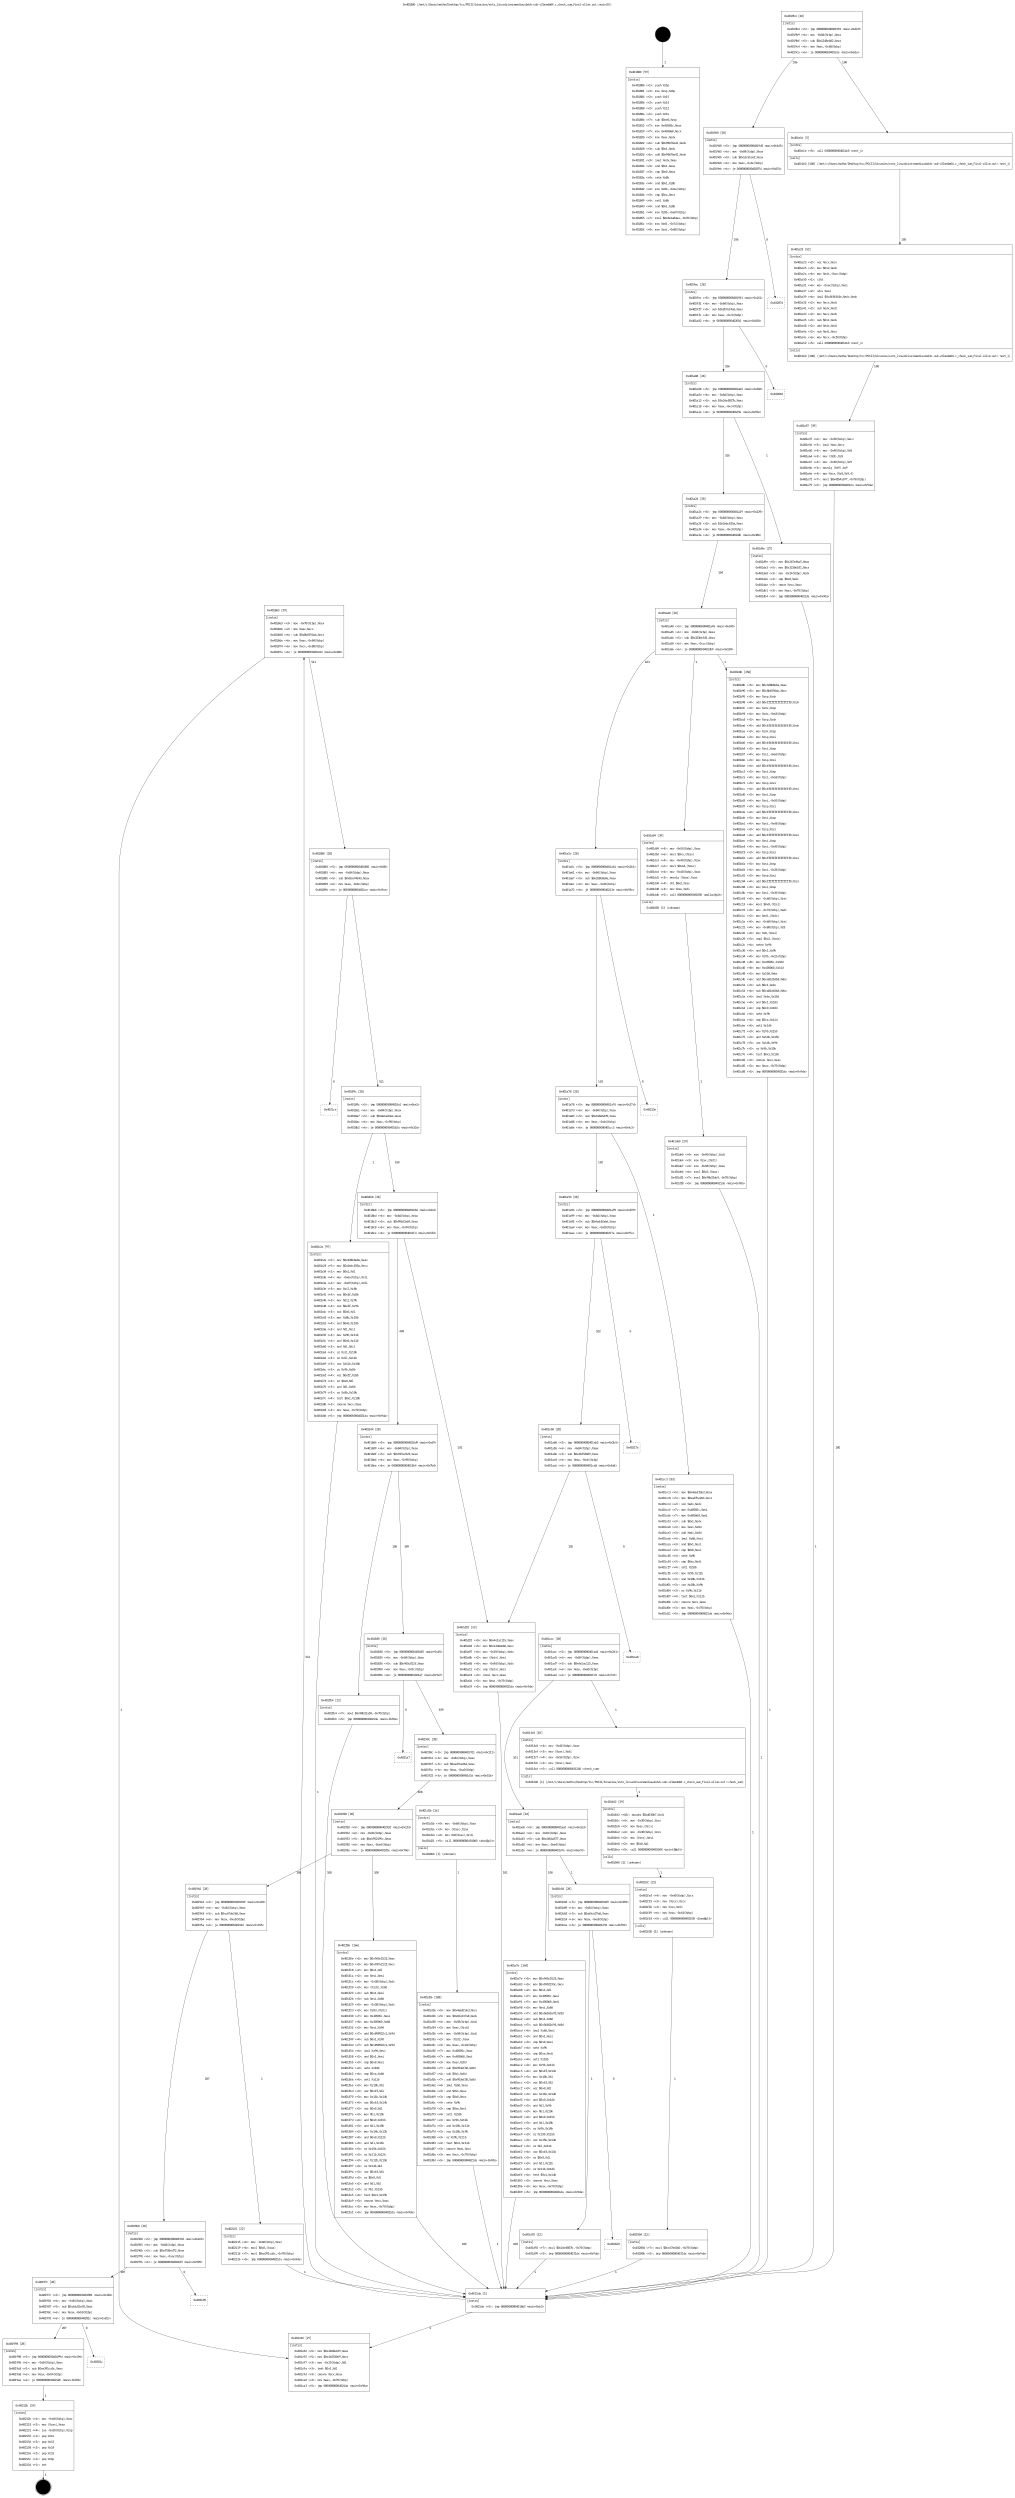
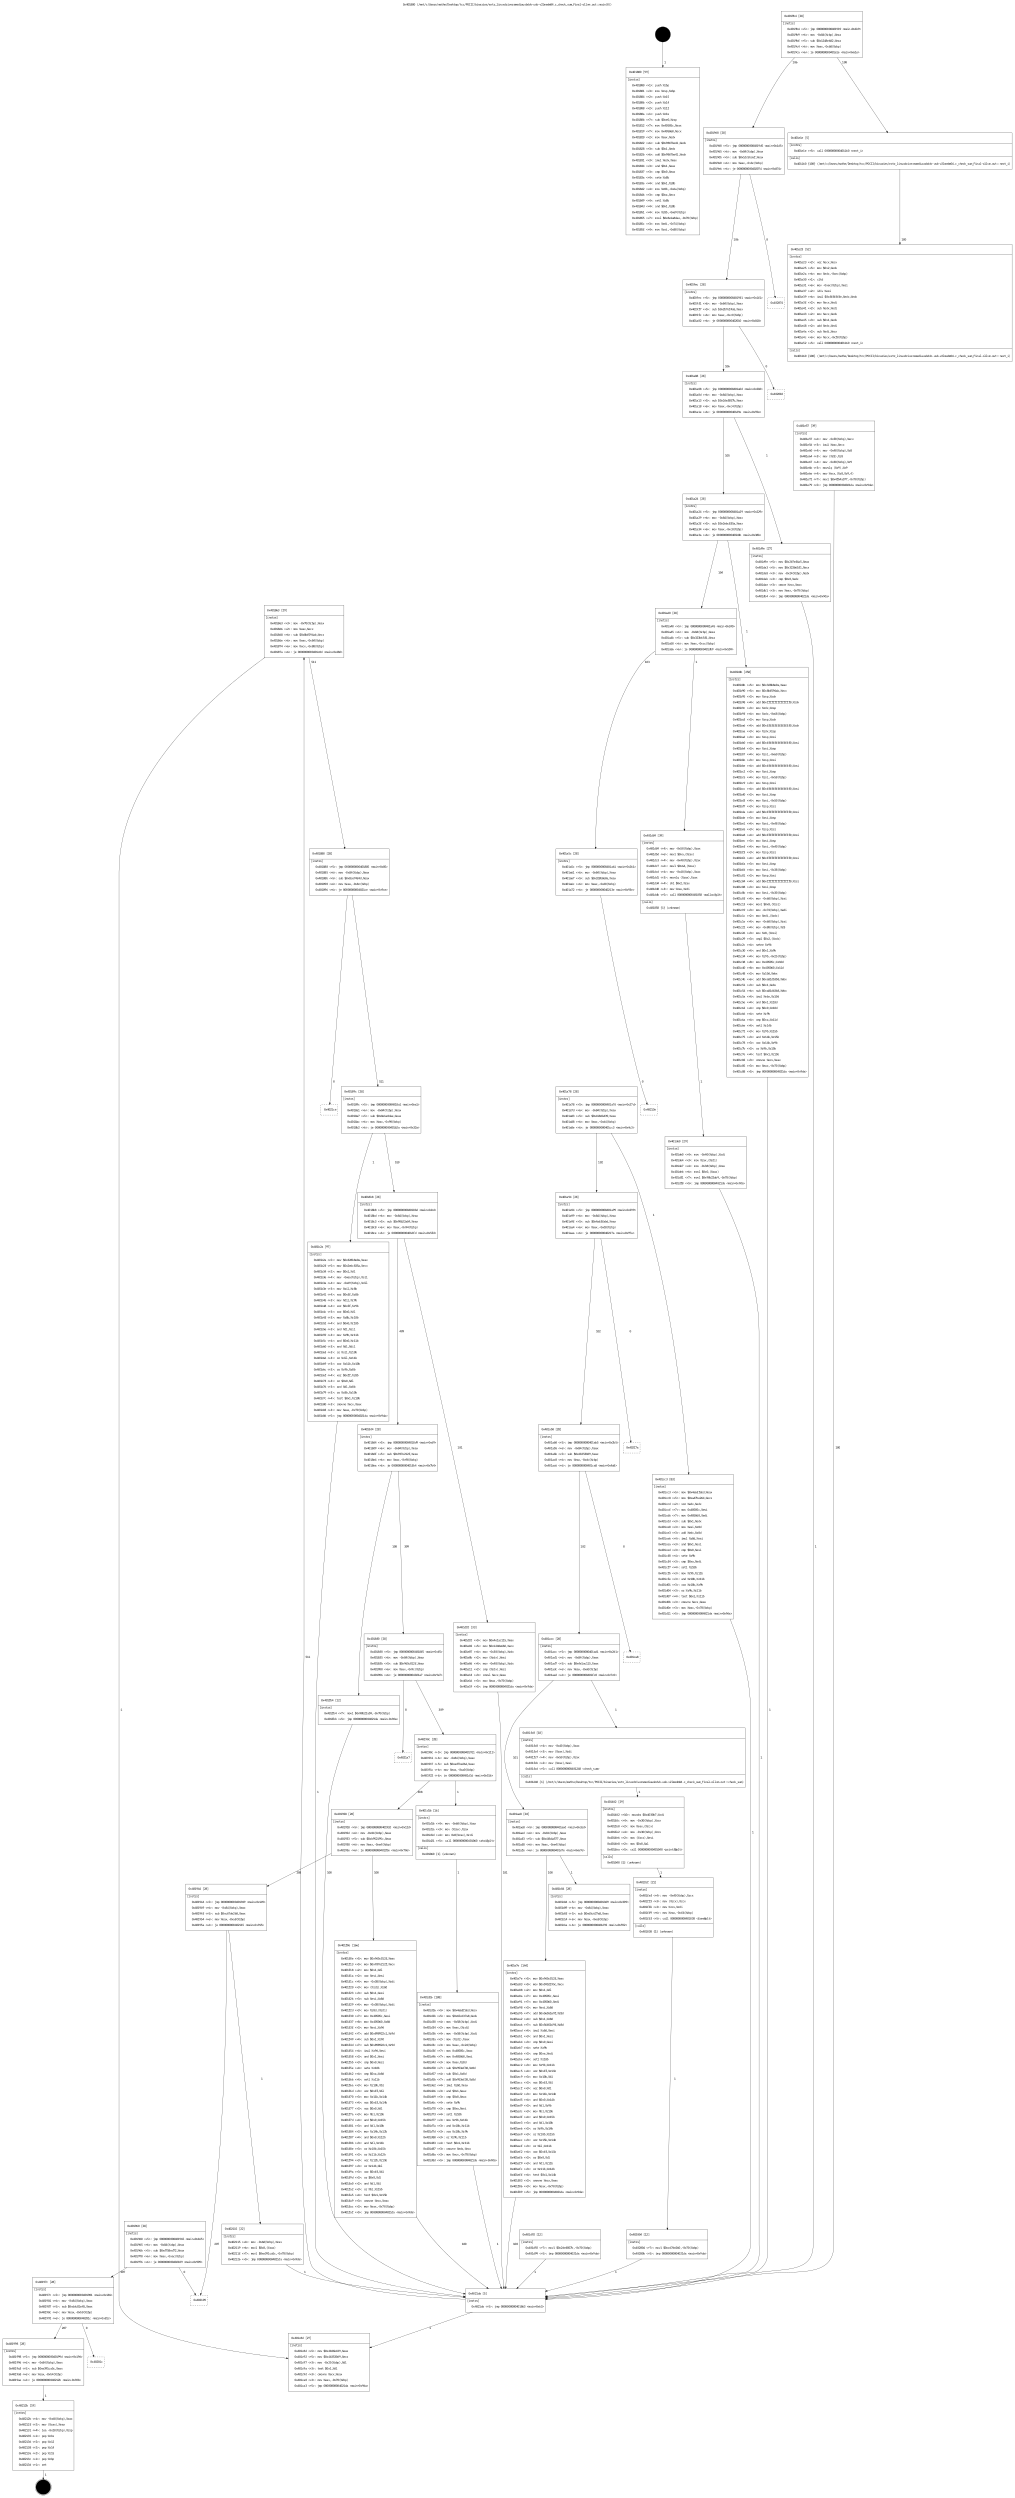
(862, 390) -> none
(722, 661) -> (738, 603)
(597, 990) -> none
(539, 1546) -> (579, 1552)
none -> (456, 1792)
(172, 2073) -> (222, 2113)
(588, 2080) -> none
(613, 2244) -> none
